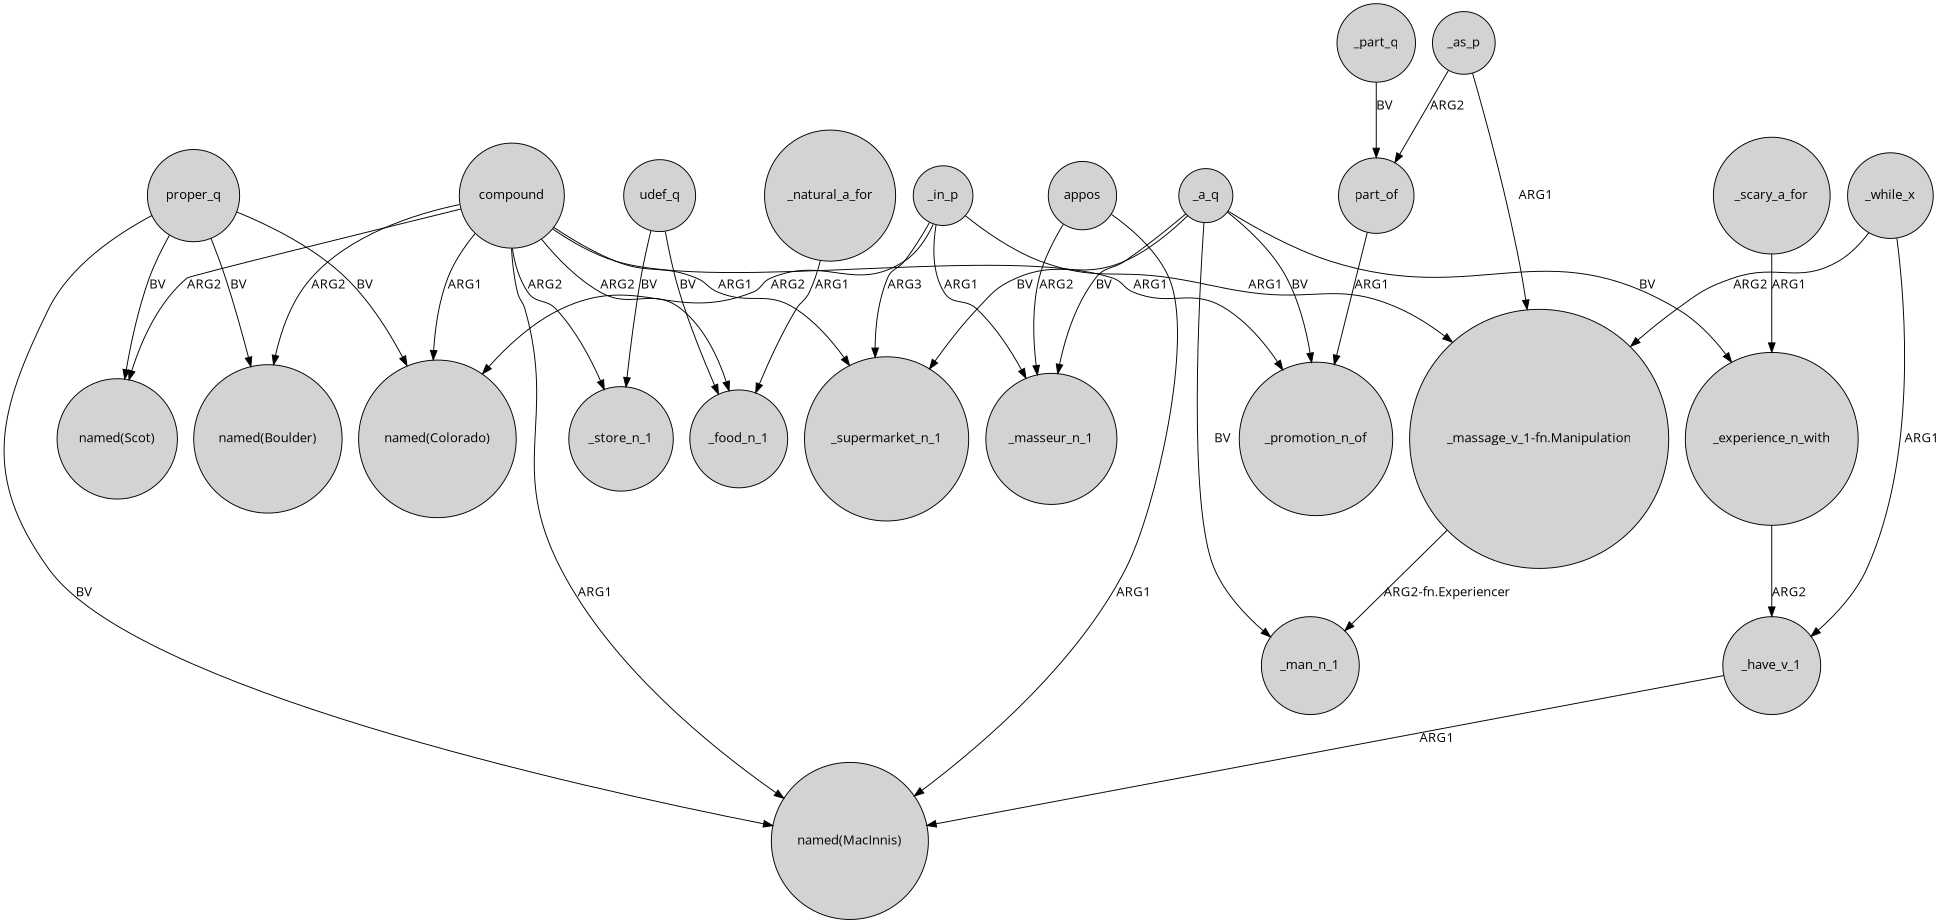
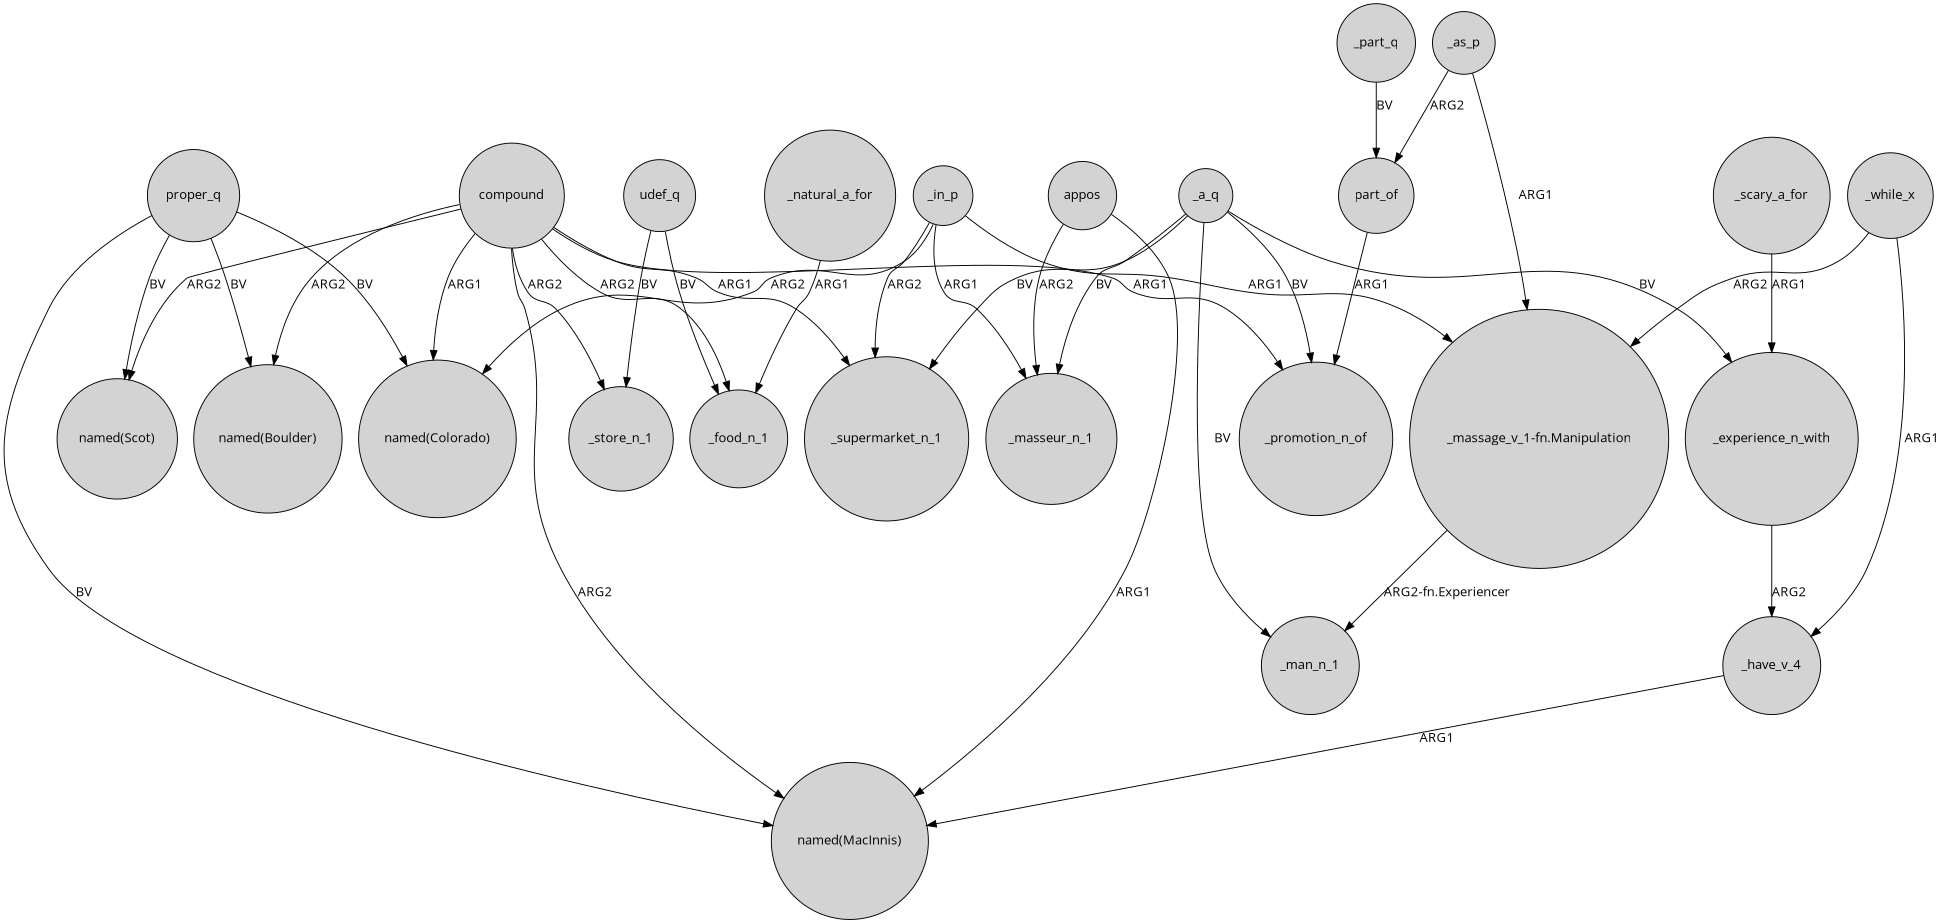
(905, 285) -> (905, 285)
(595, 593) -> (595, 593)
(1772, 666) -> (1772, 666)
